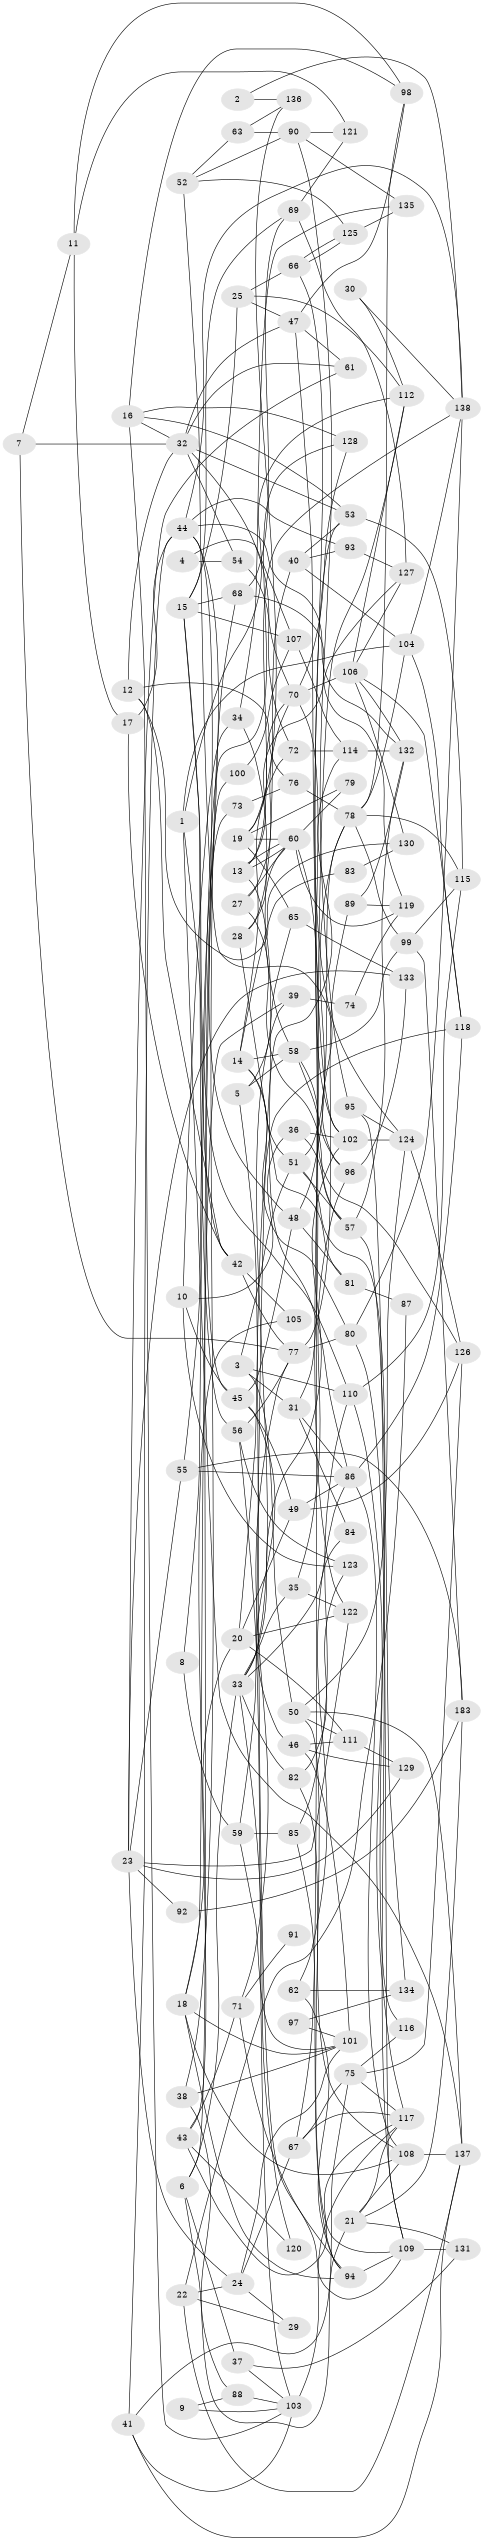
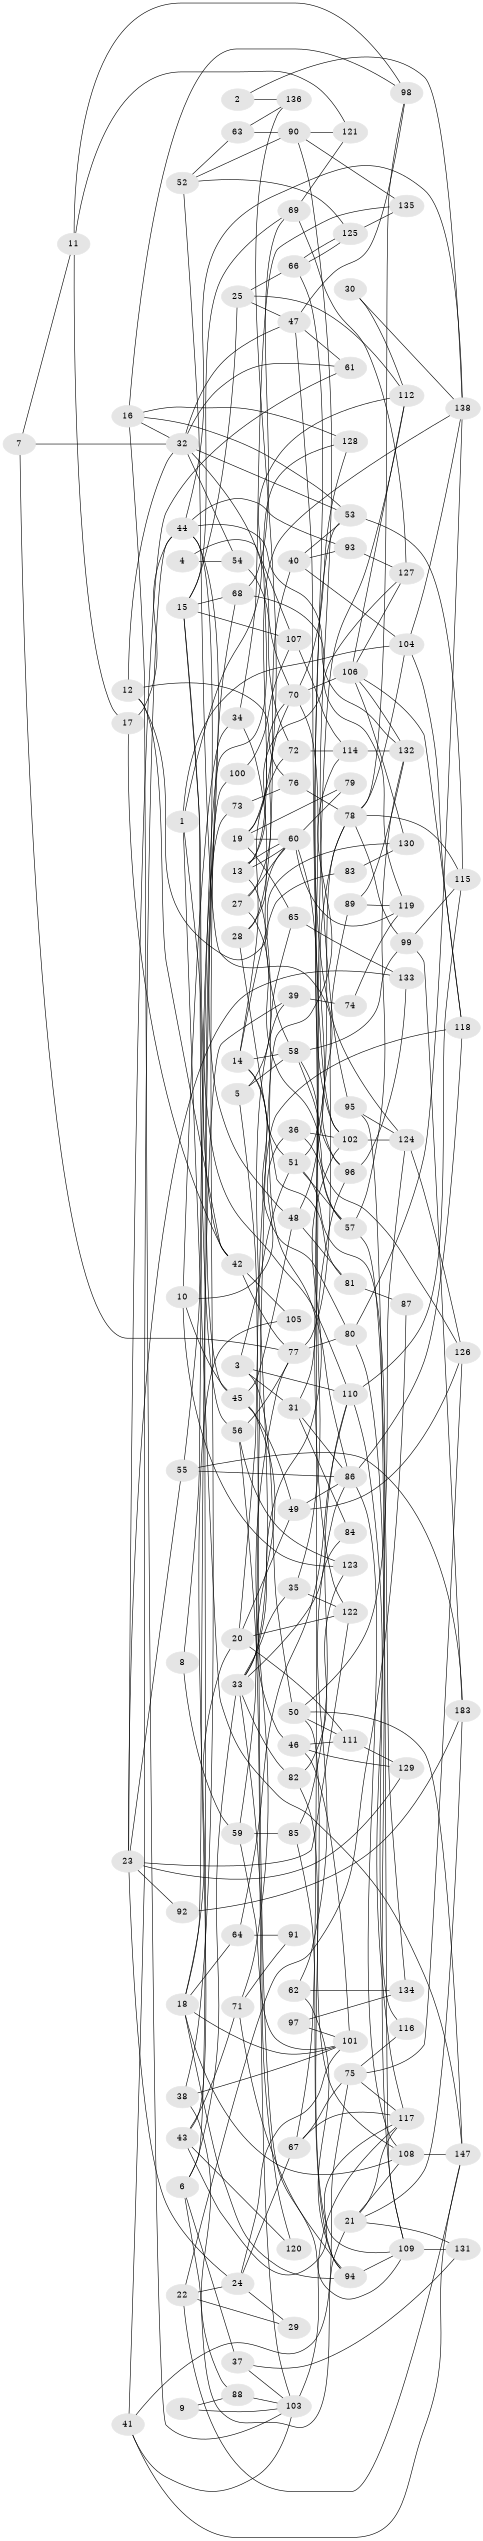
none -> (238, 1935)
(463, 2154) -> (463, 2154)
